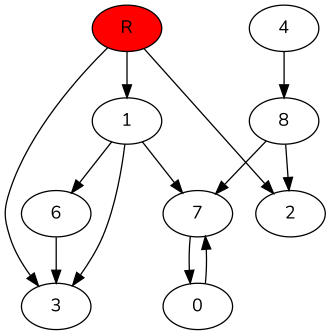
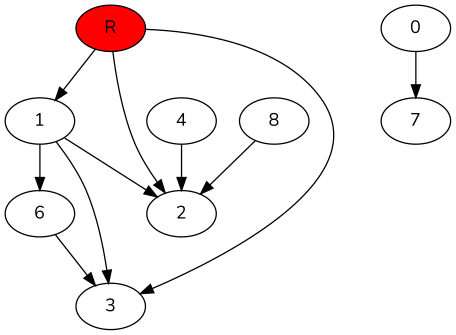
(284, 68) -> (182, 161)
(252, 156) -> none
(158, 162) -> (105, 164)
(189, 253) -> none
